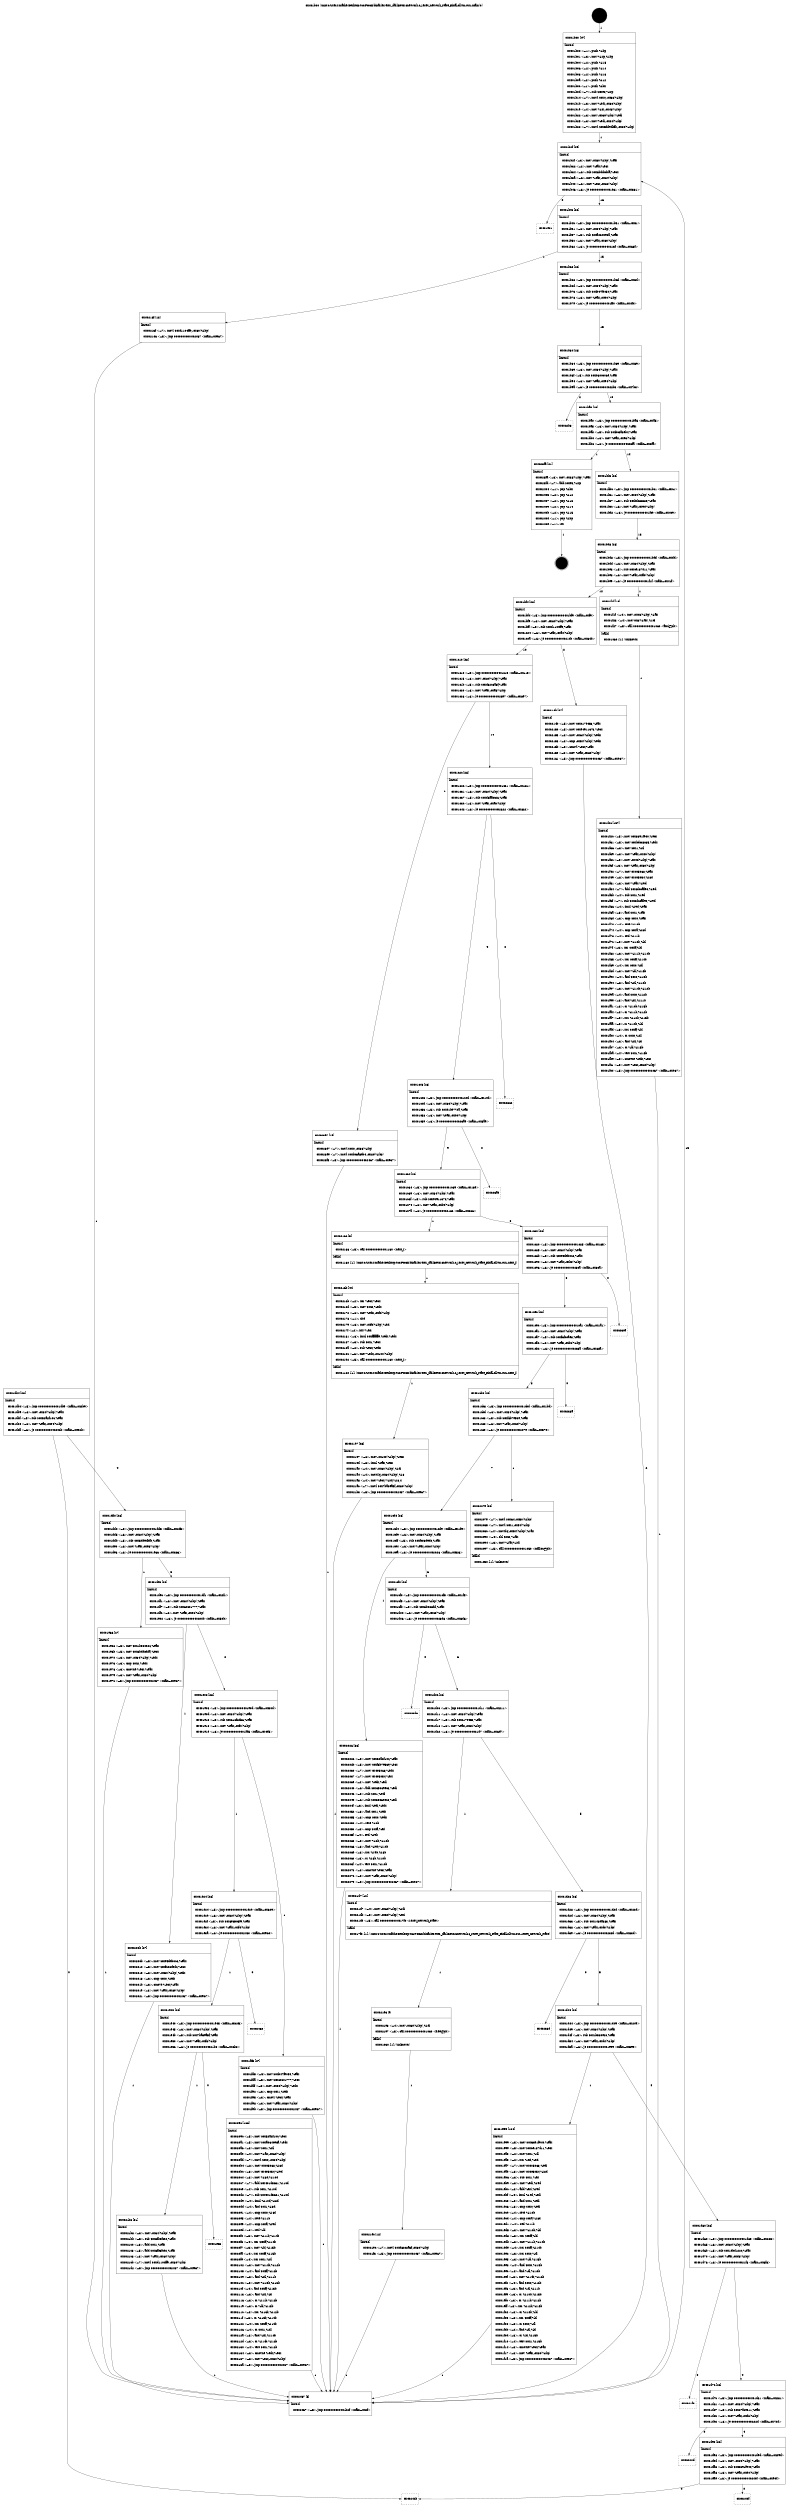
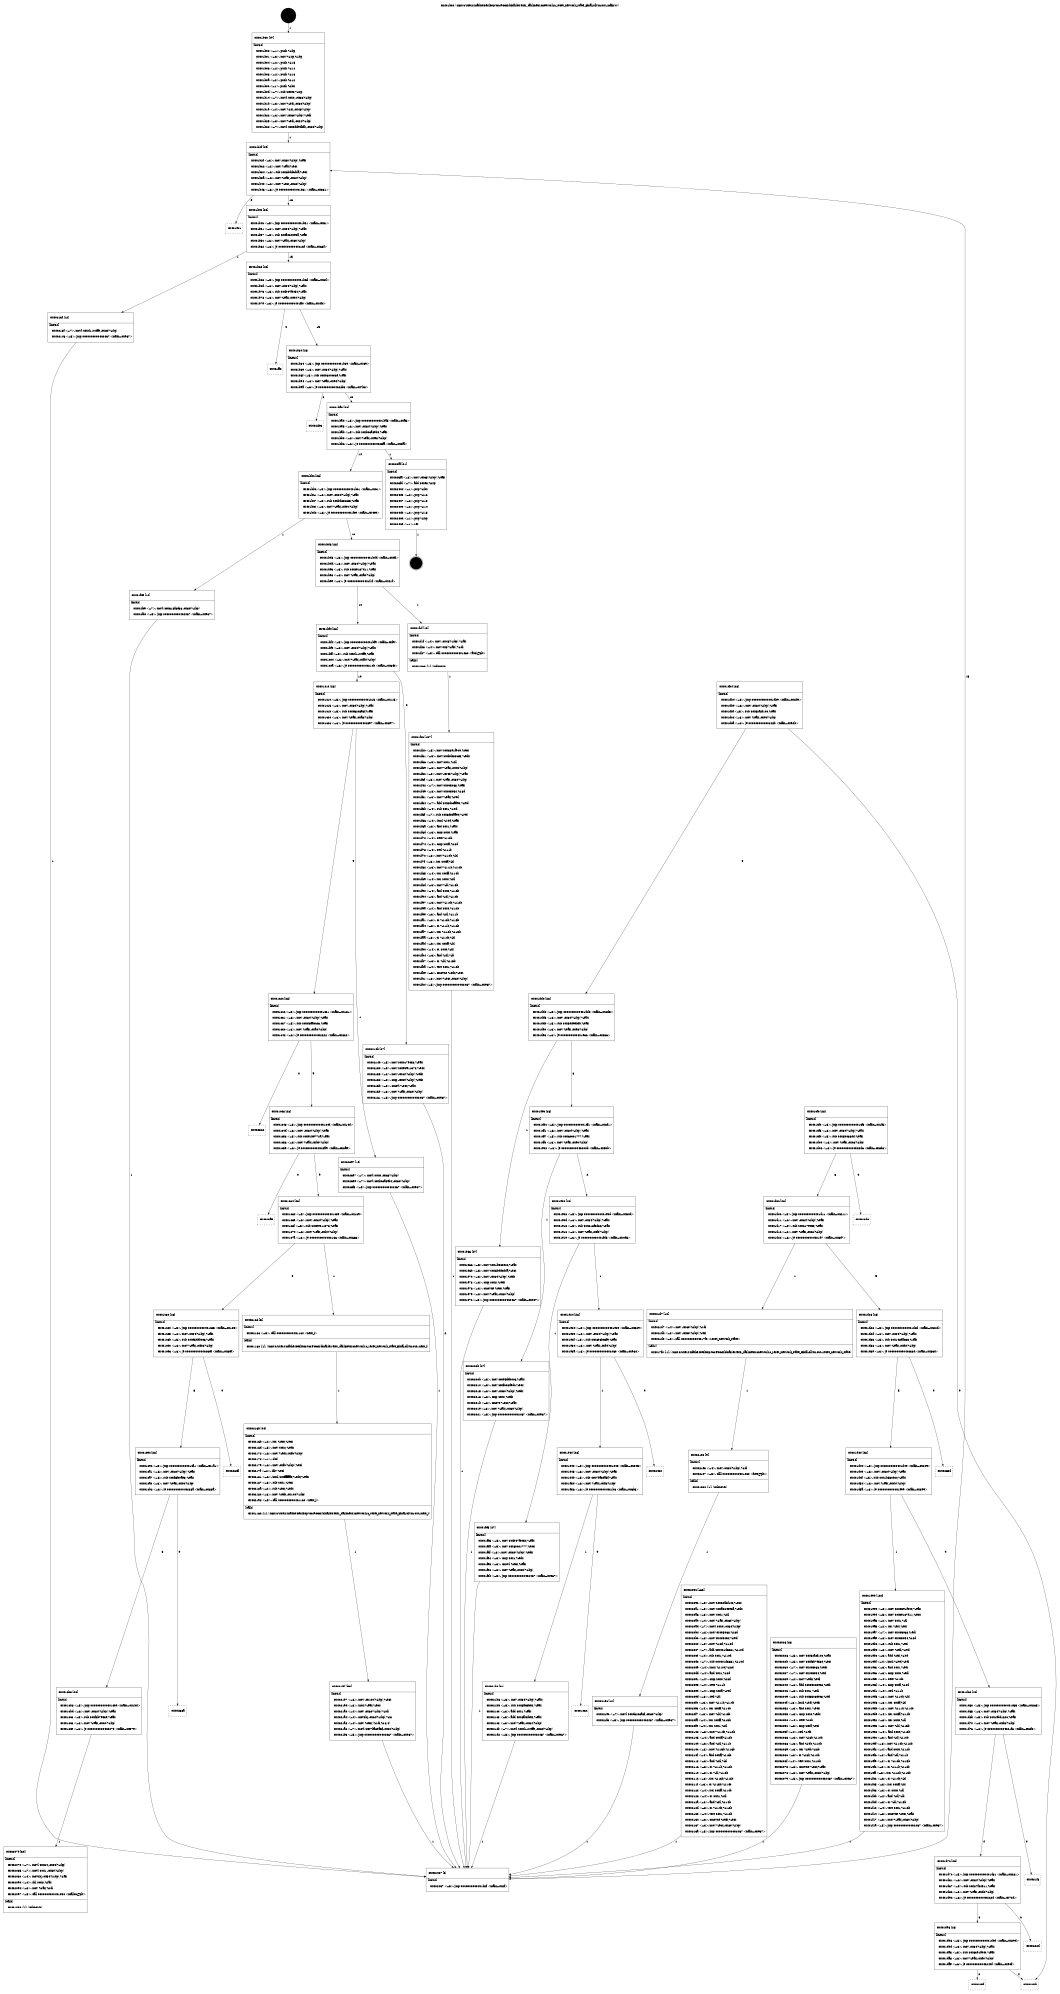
none -> (275, 369)
none -> (172, 605)
(492, 735) -> (353, 861)
(424, 1534) -> none
